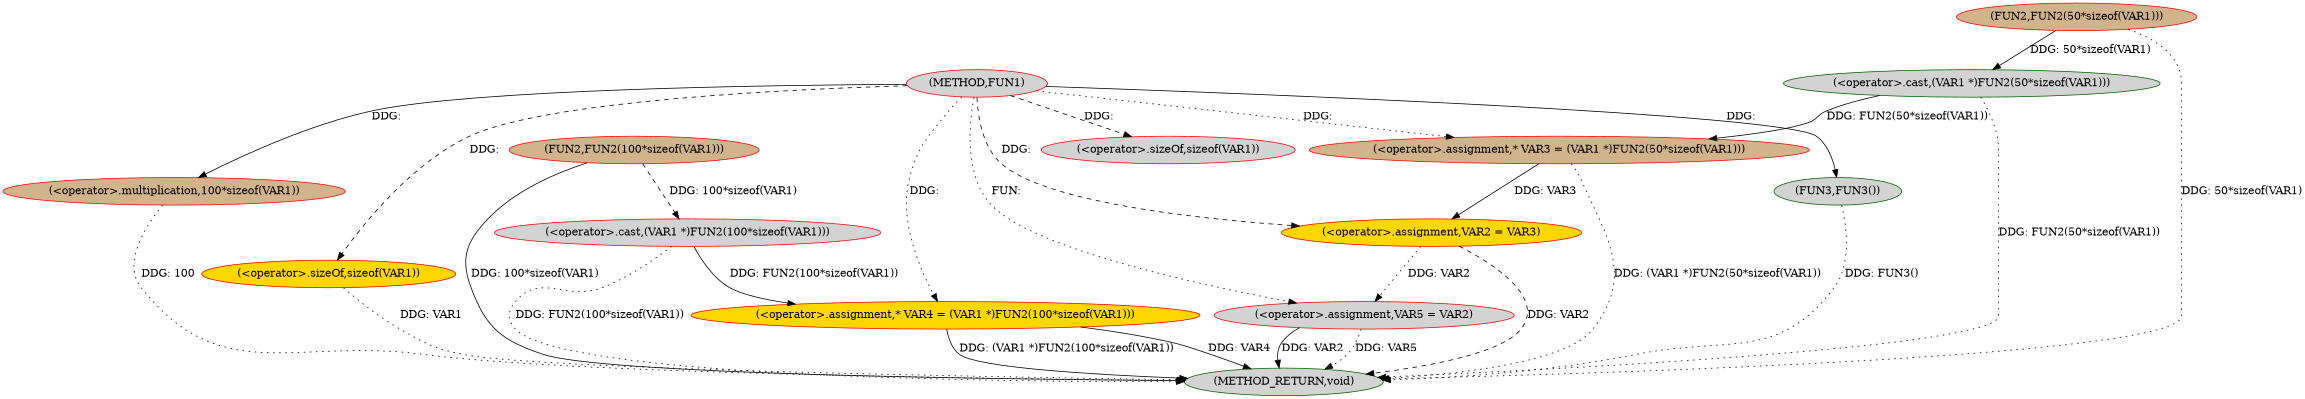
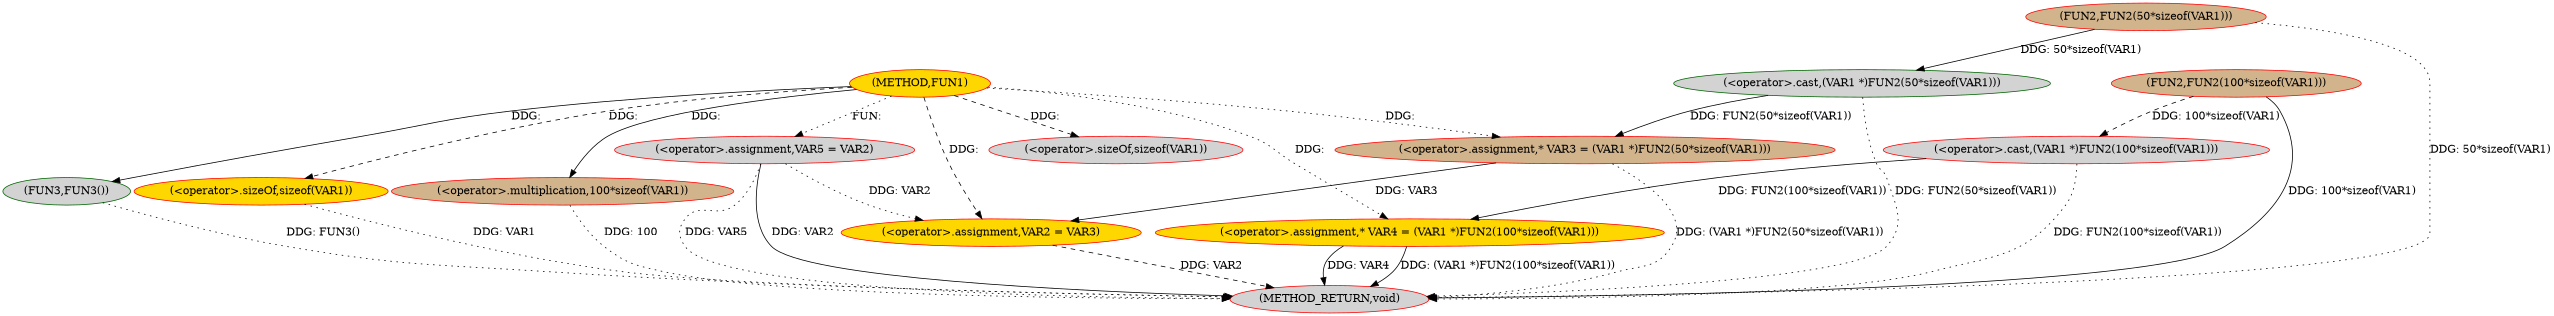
(977, 83) -> (920, 83)
(1400, 271) -> (848, 197)
(1284, 382) -> (1329, 299)
